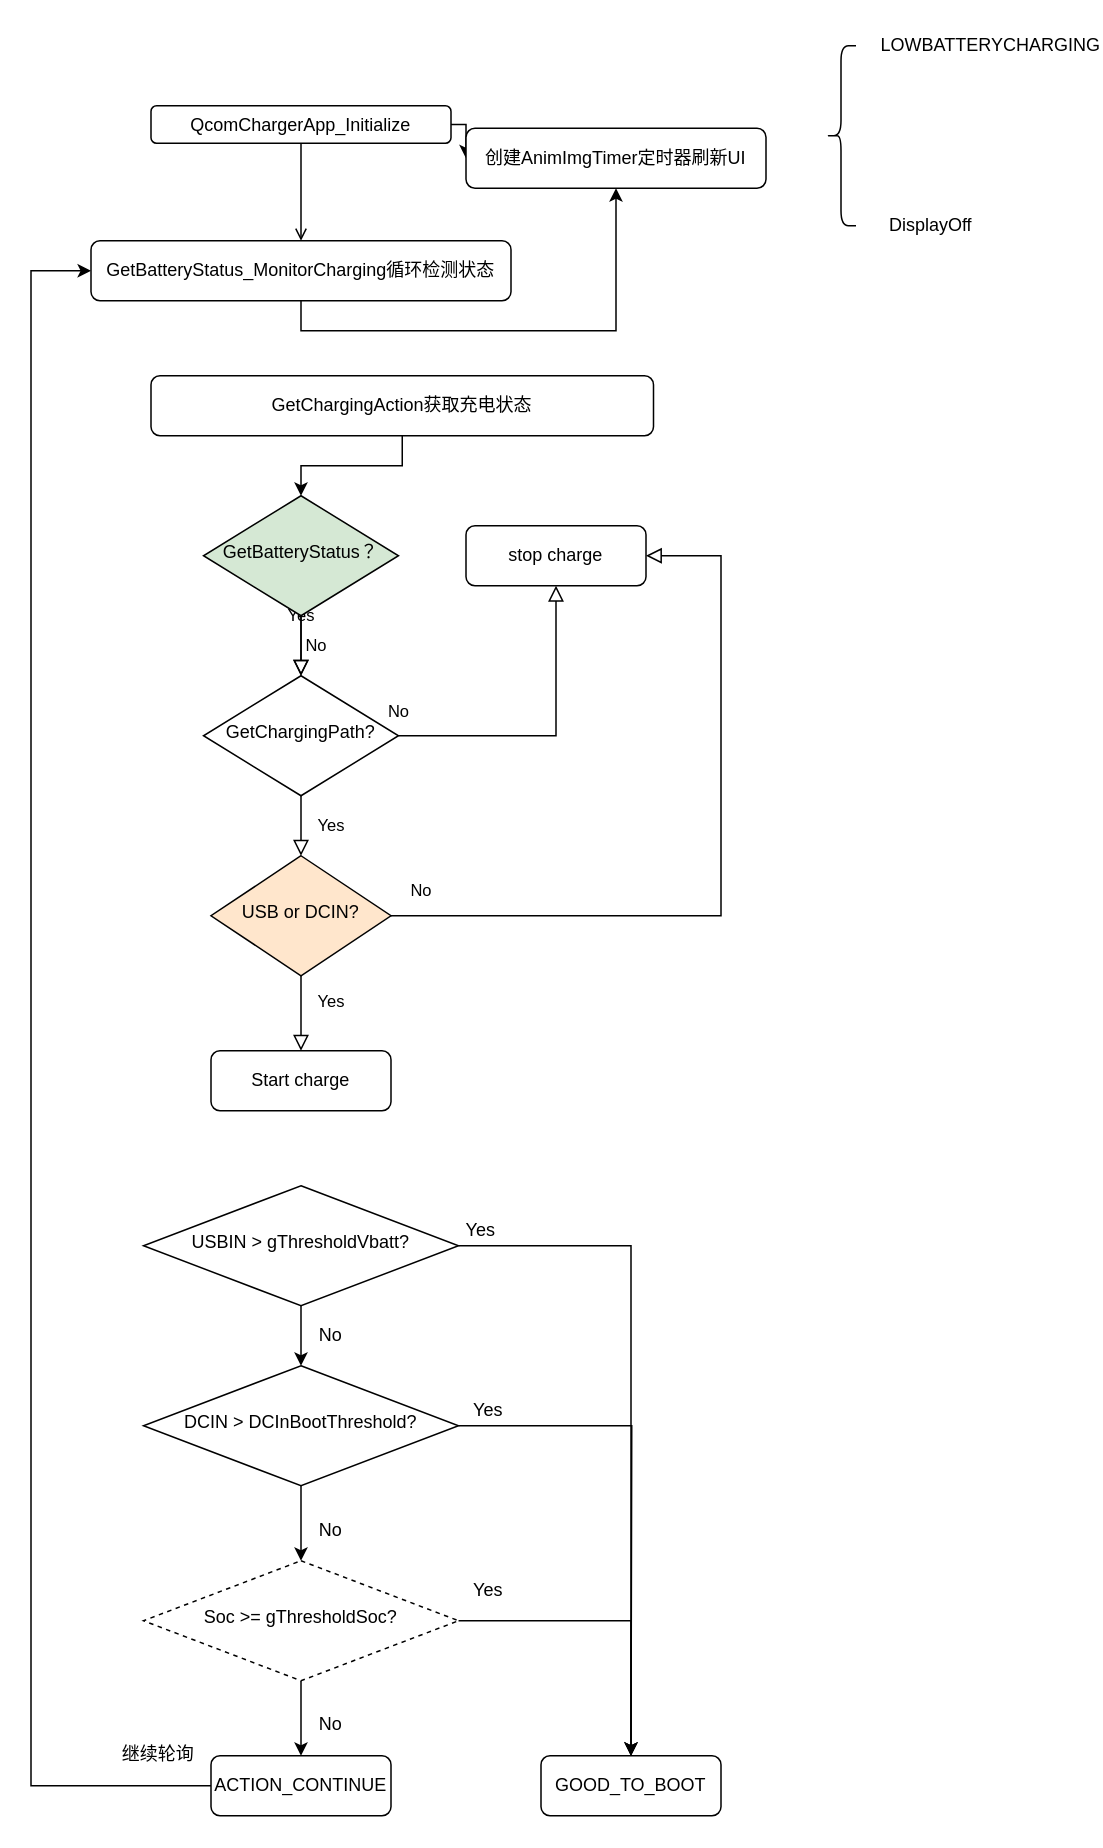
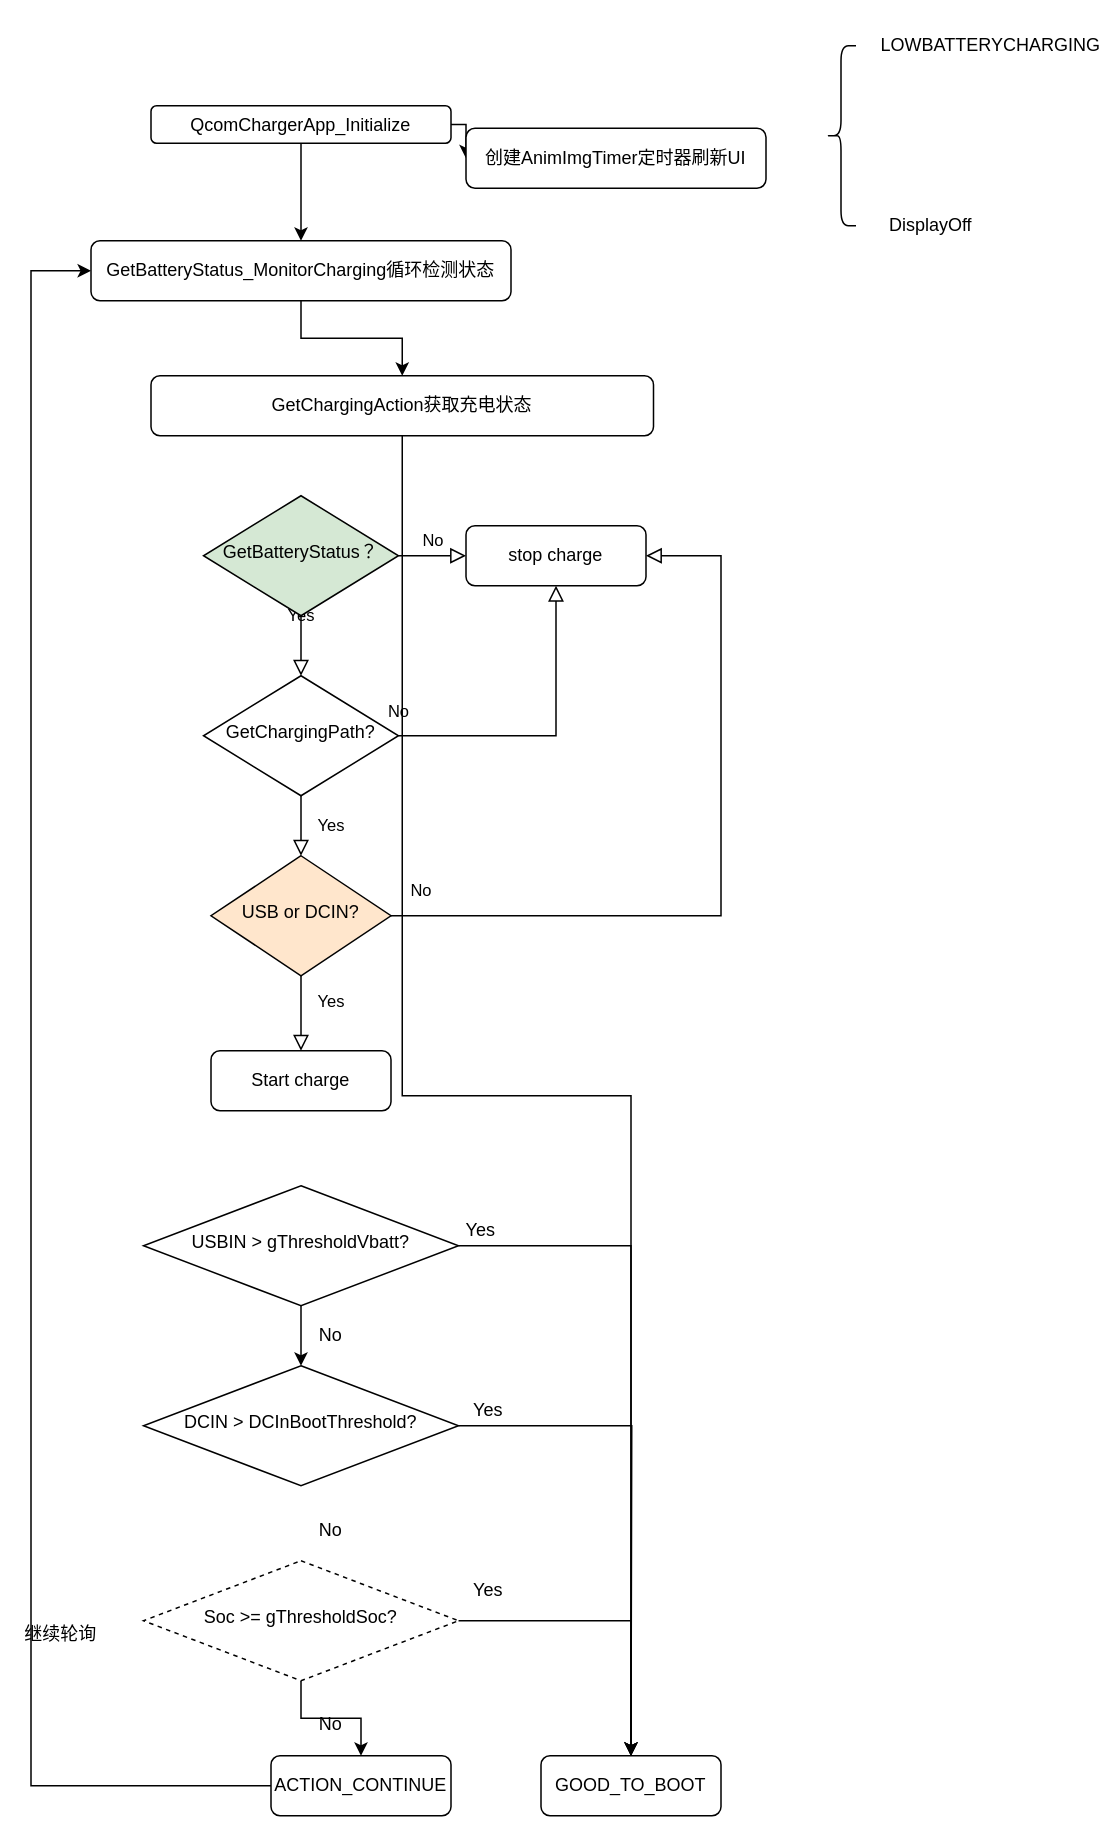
(301, 231) -> (301, 229)
(523, 331) -> (360, 338)
(343, 466) -> (402, 967)
(301, 661) -> (424, 556)
(301, 1518) -> none
(158, 1754) -> (61, 1634)
(301, 1786) -> (361, 1786)
